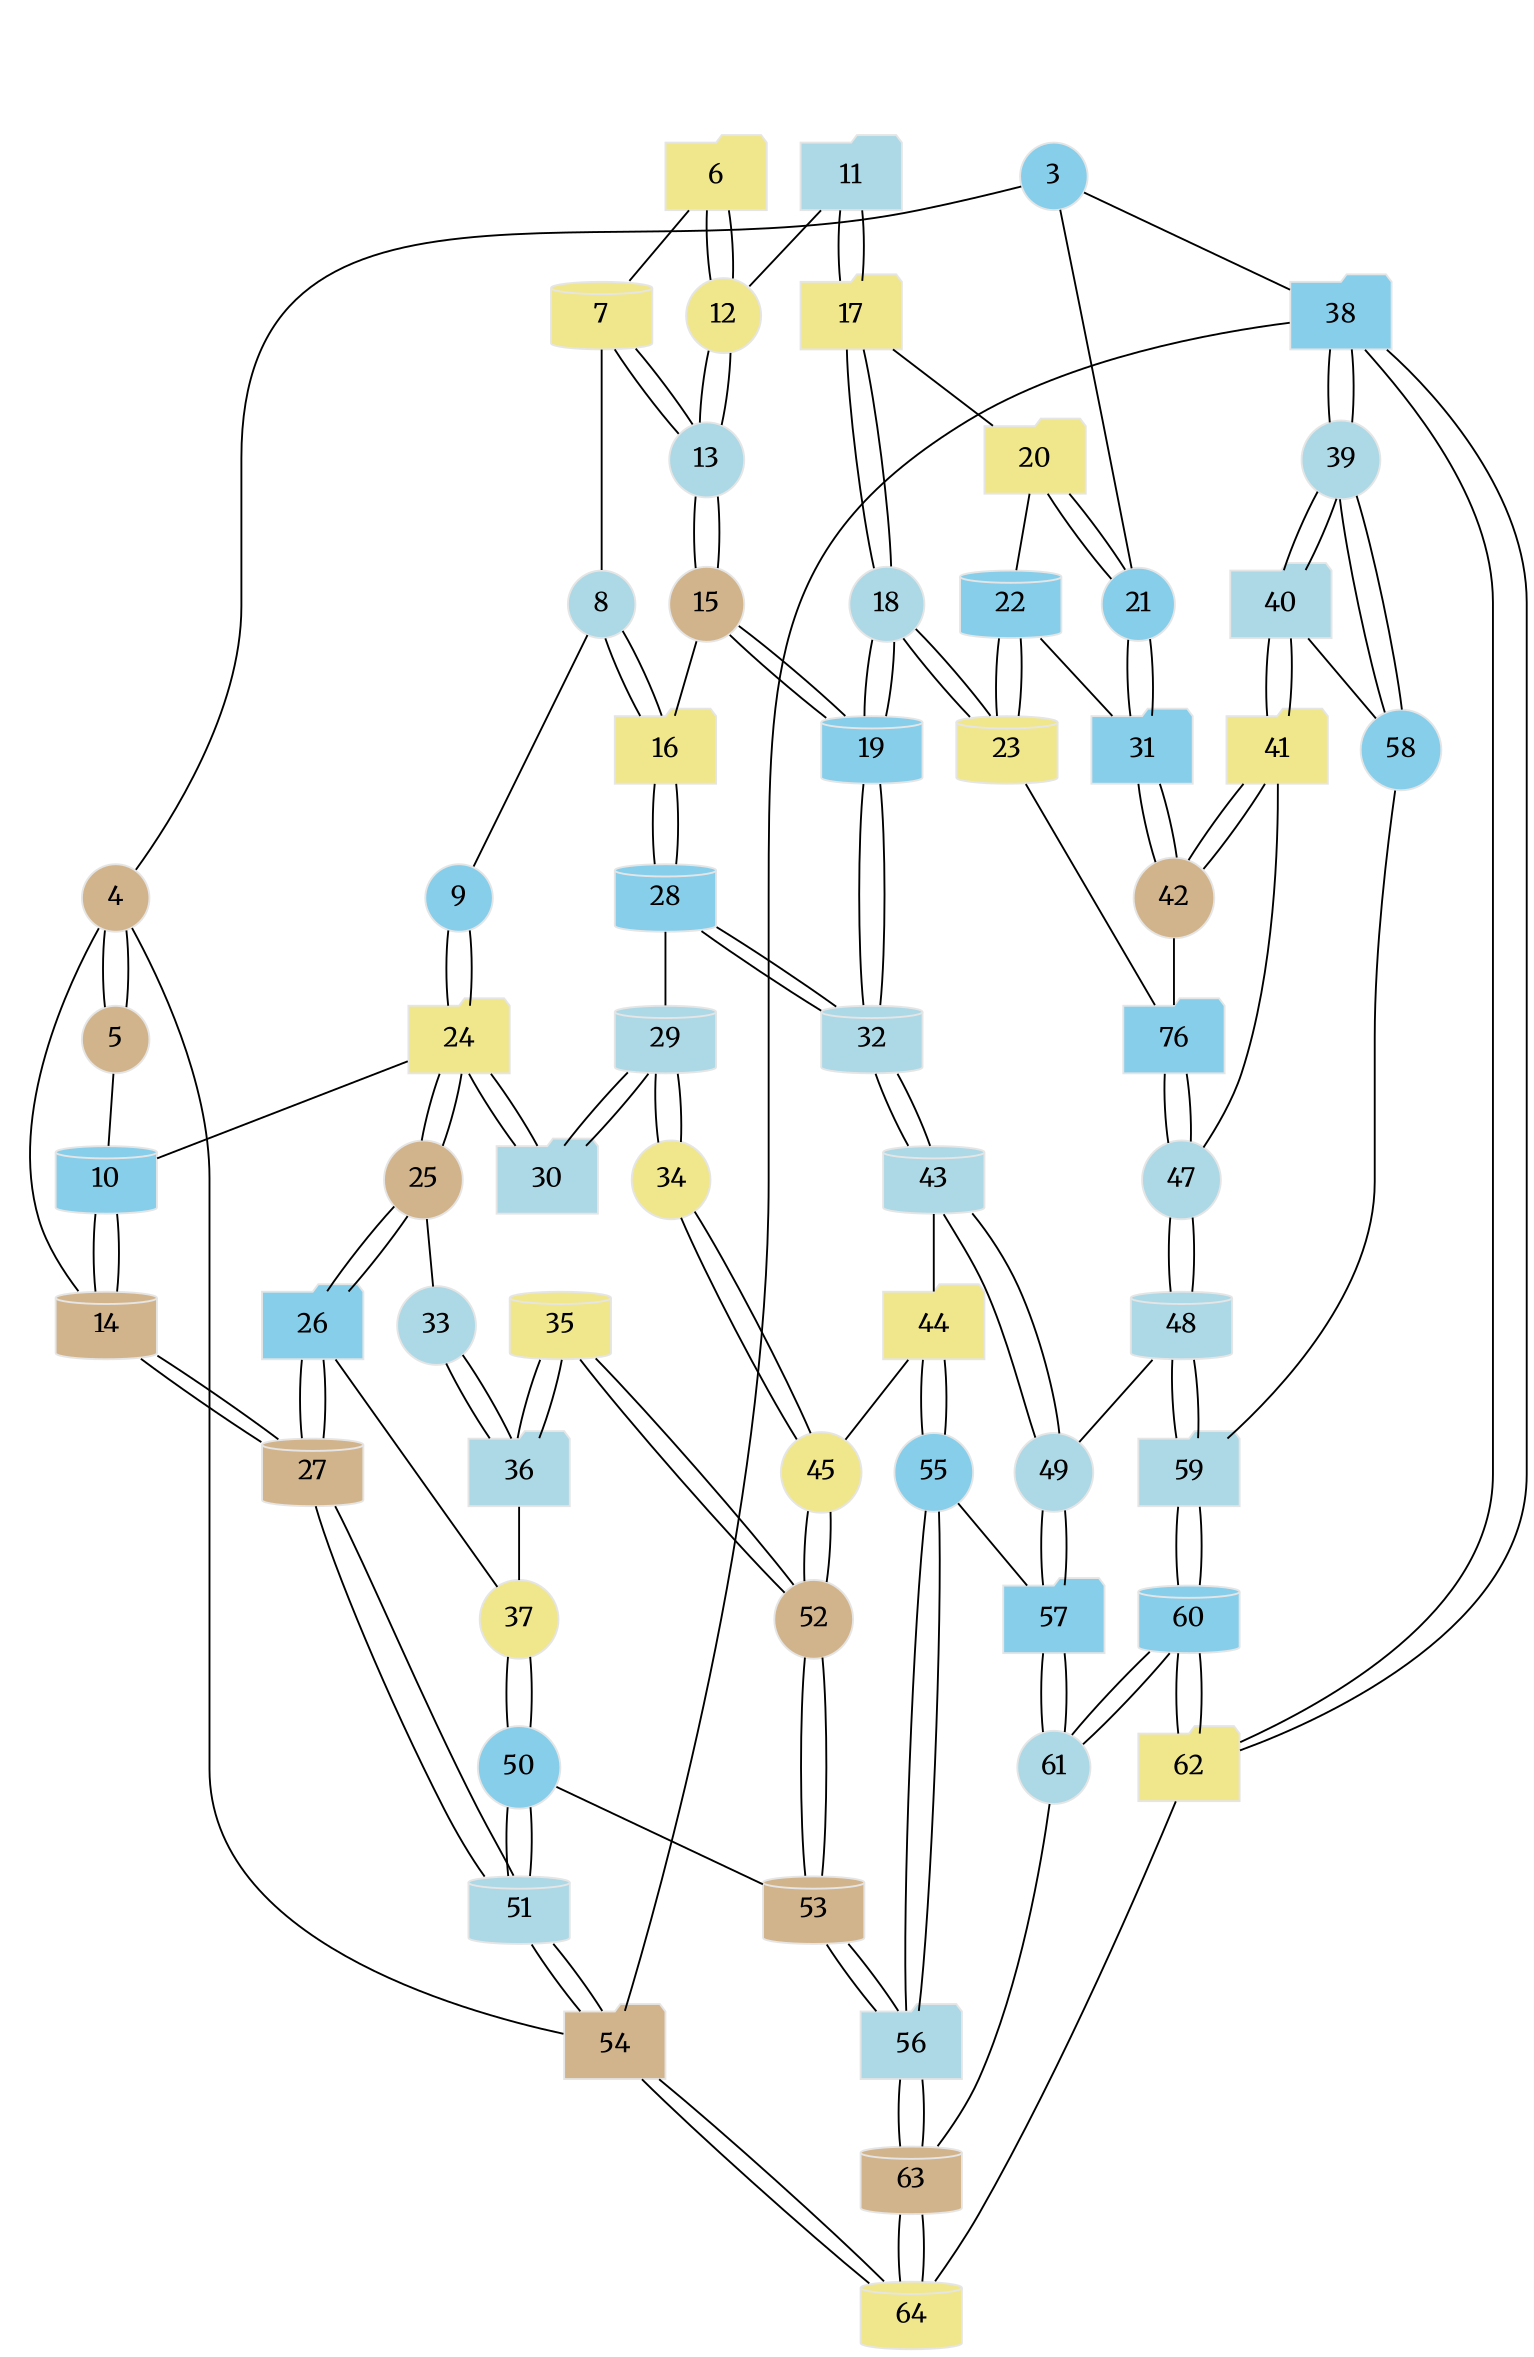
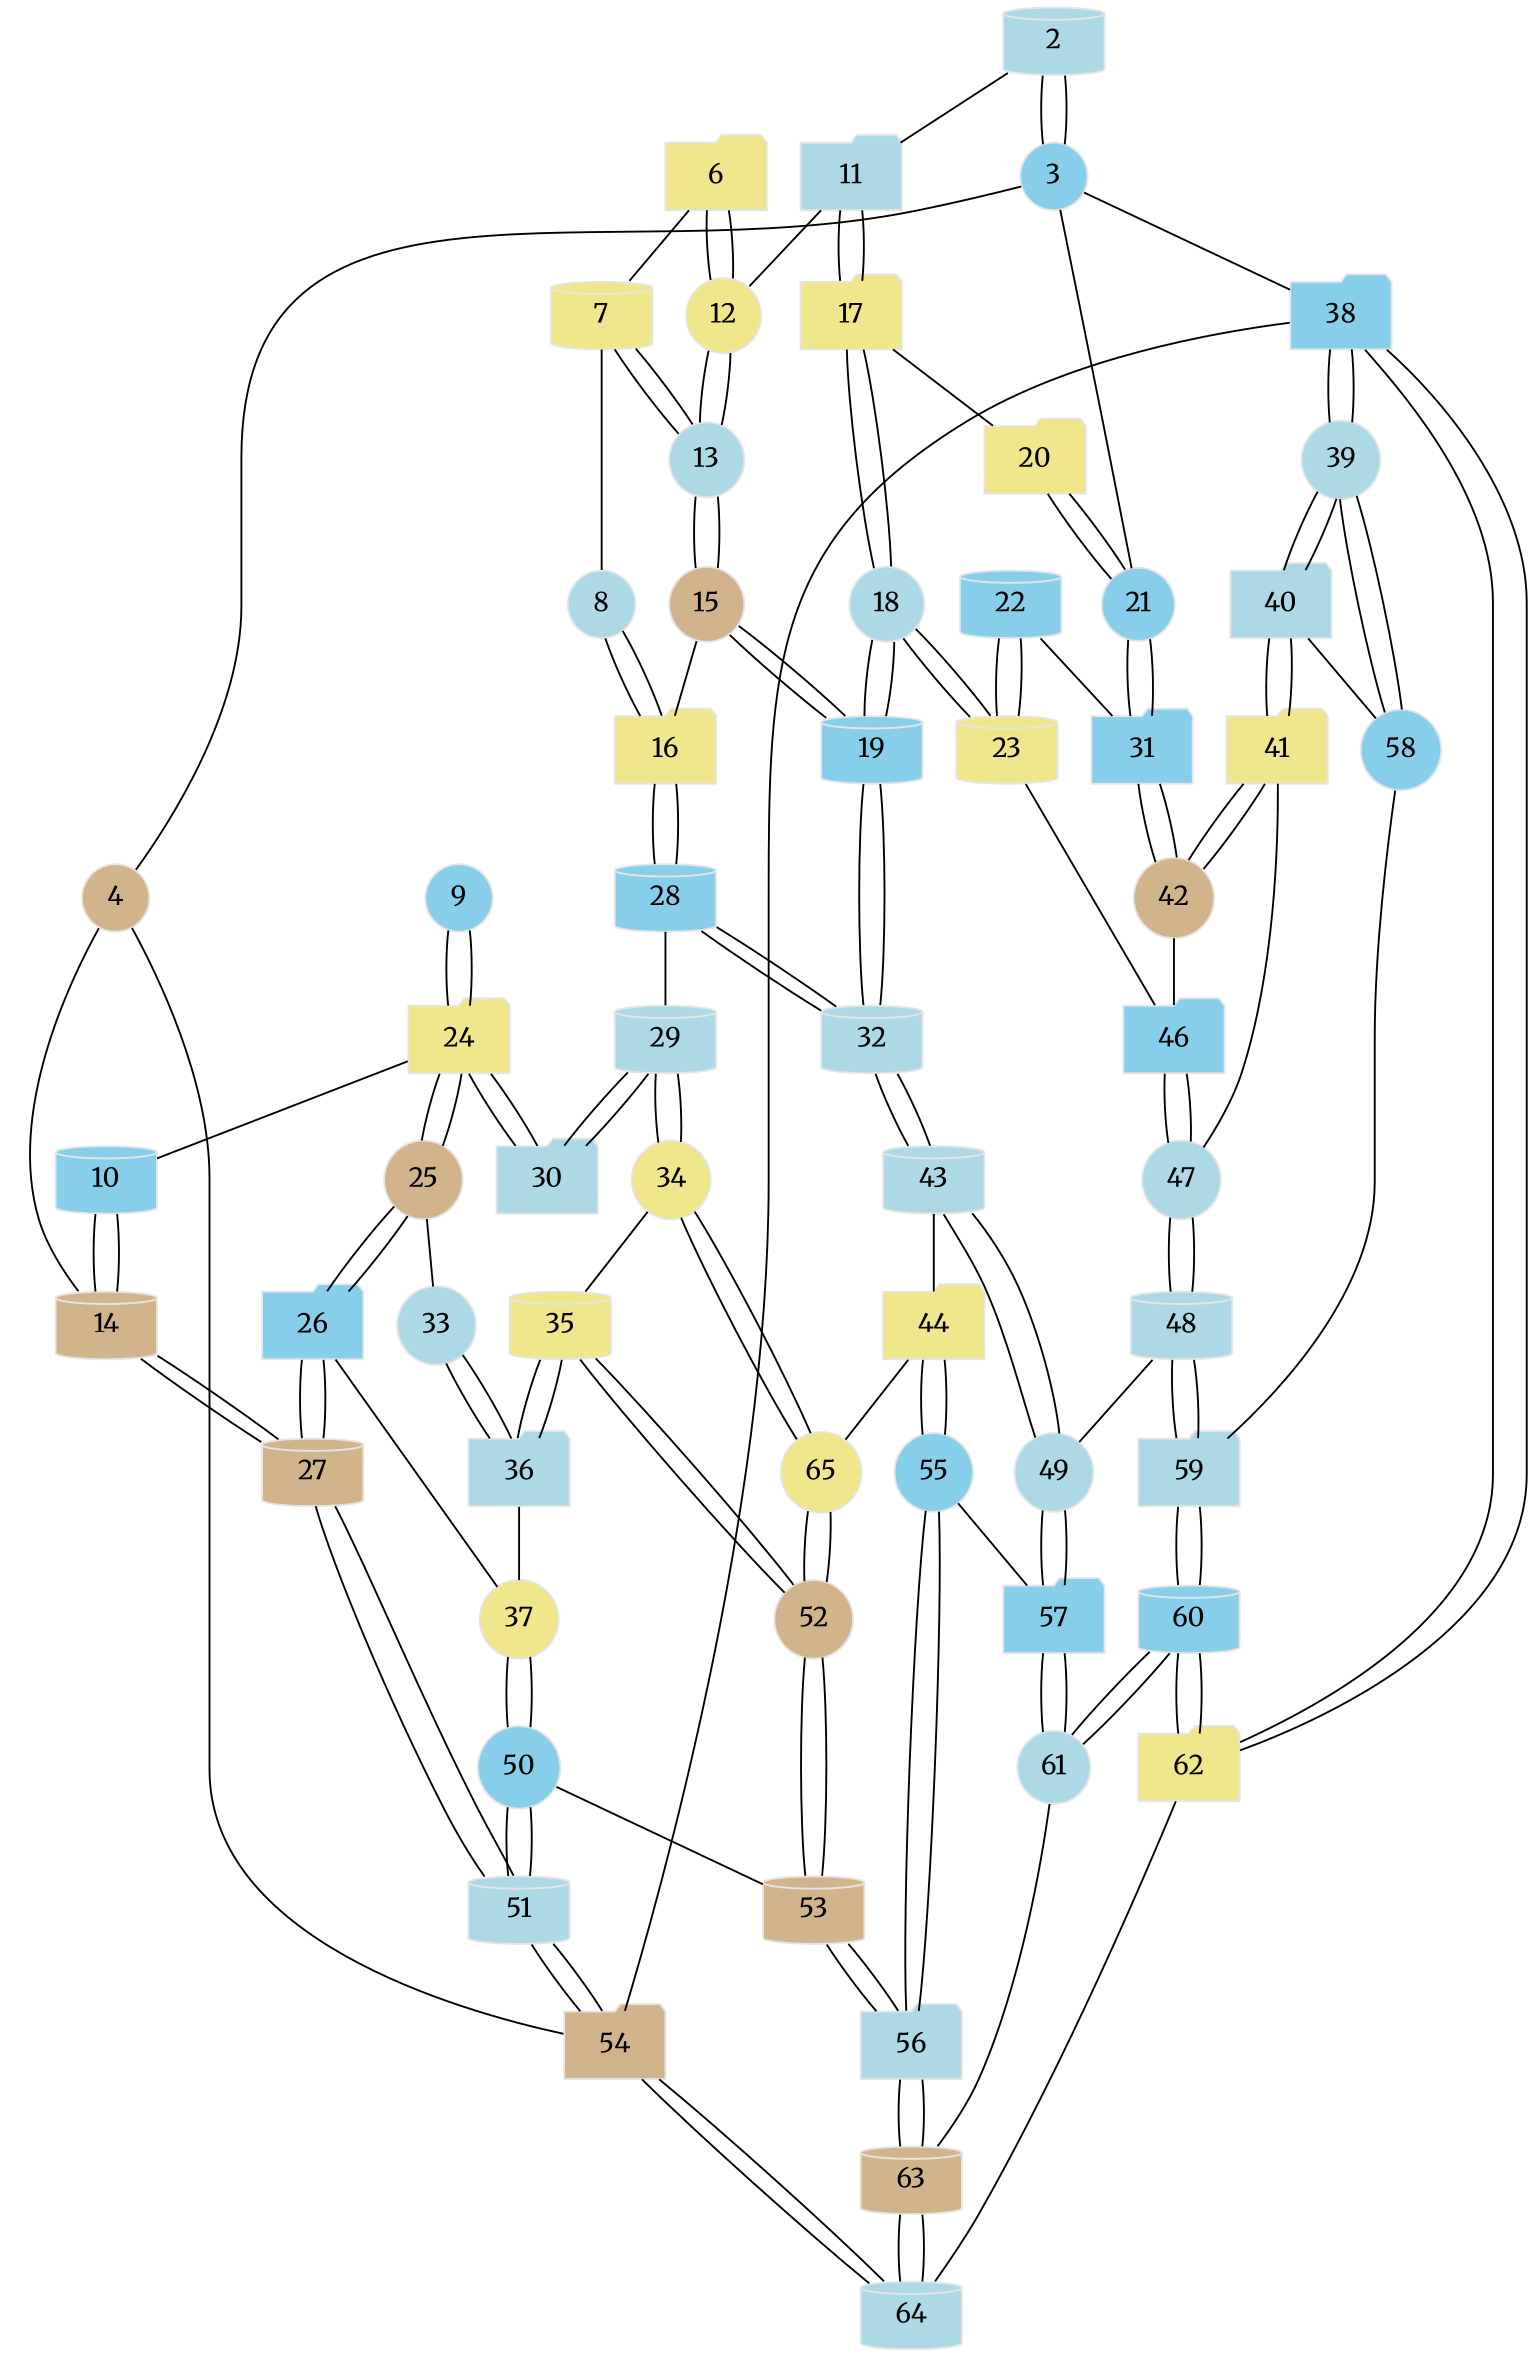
none -> (1054, 41)
(1023, 532) -> none
(531, 751) -> none
(116, 1040) -> none
(1174, 1040) -> (1174, 1040)
none -> (616, 1252)
(821, 1472) -> (821, 1472)
(911, 2315) -> (911, 2315)
